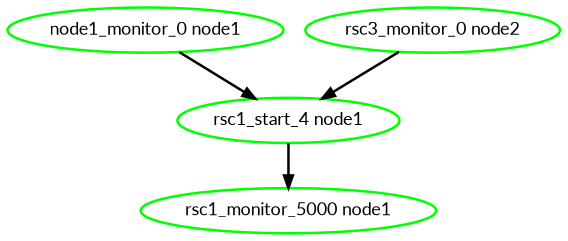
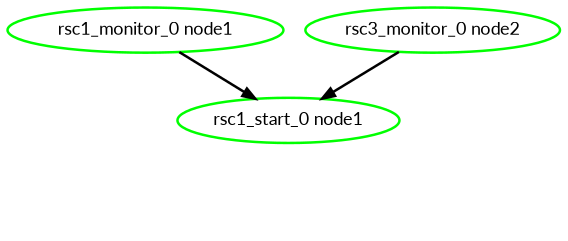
(145, 30) -> (145, 30)
(288, 120) -> (288, 120)
(288, 211) -> none
